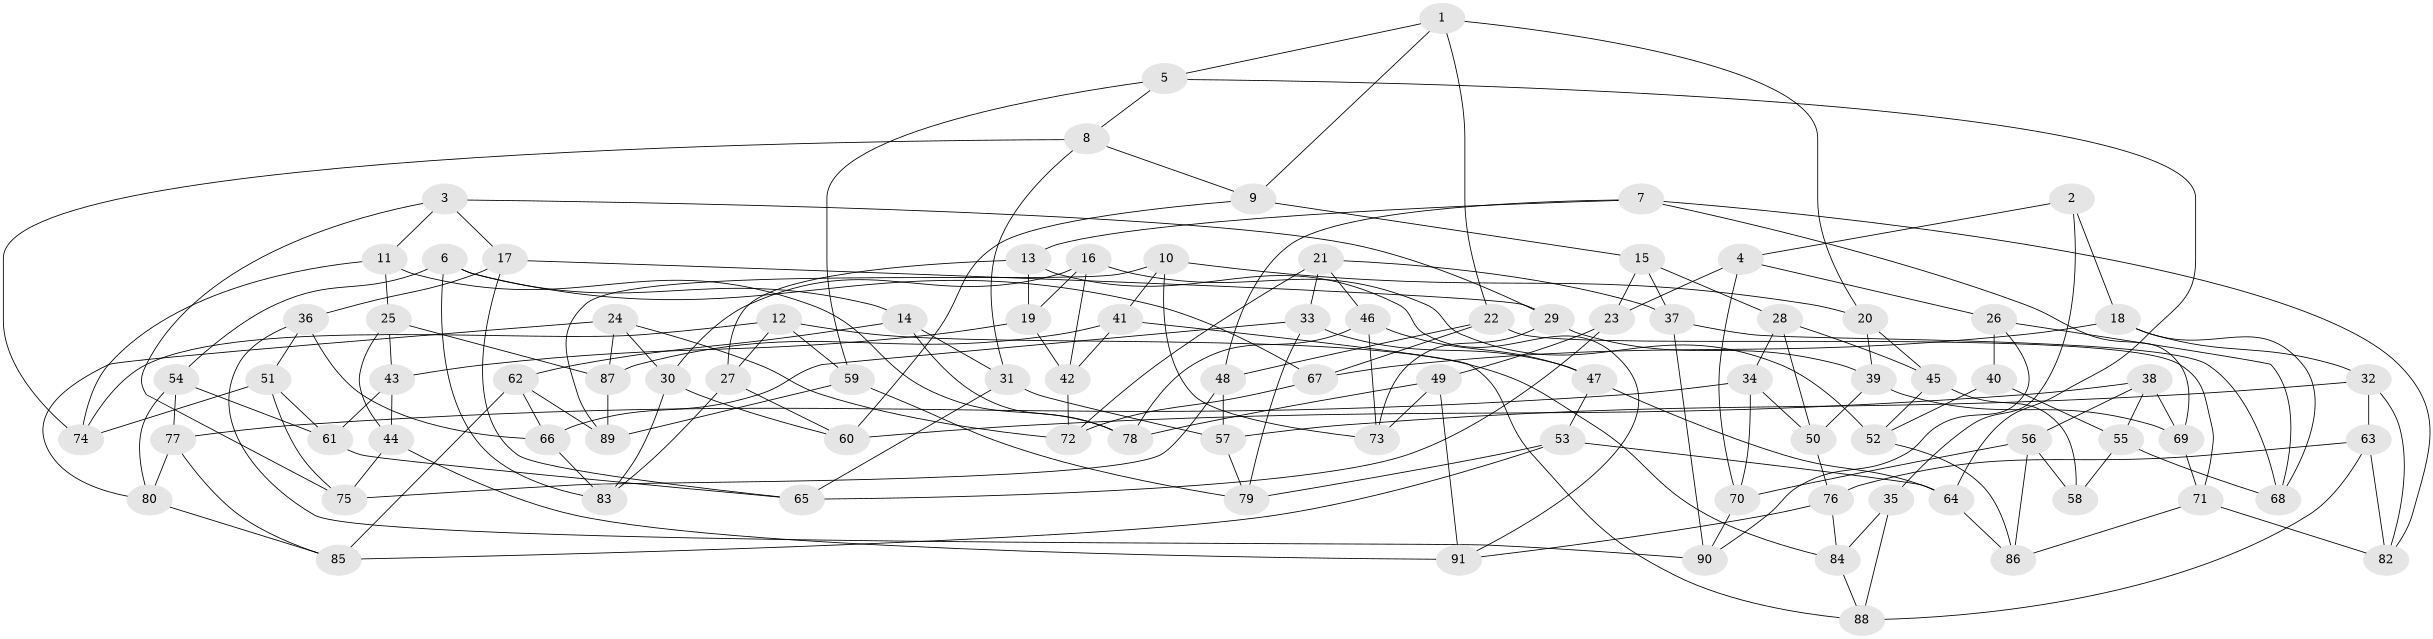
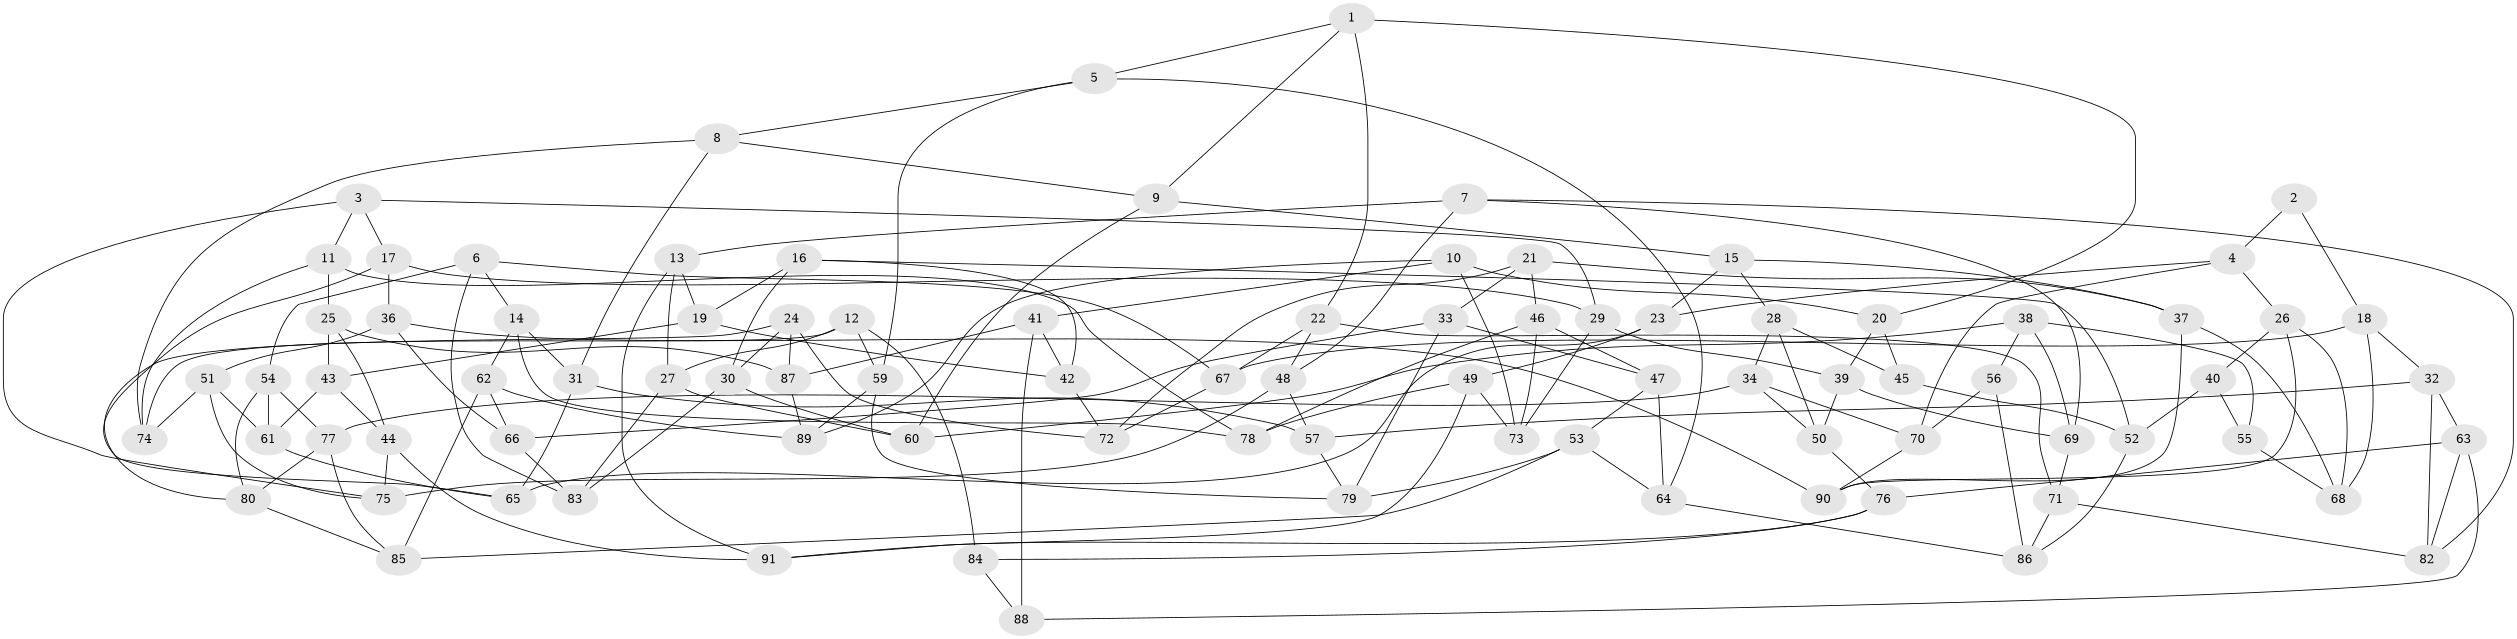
(1891, 500) -> none
(2075, 500) -> none
